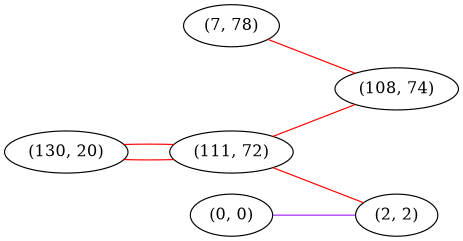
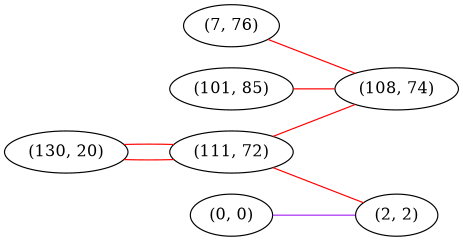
(231, 26) -> (231, 26)
none -> (231, 89)
